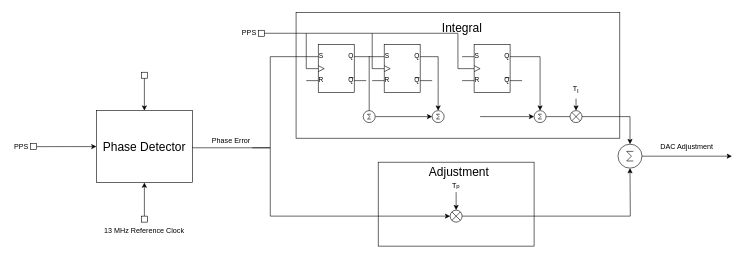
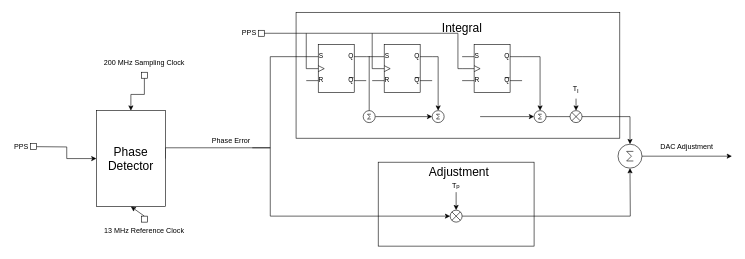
none -> (144, 63)
(144, 147) -> (131, 159)
